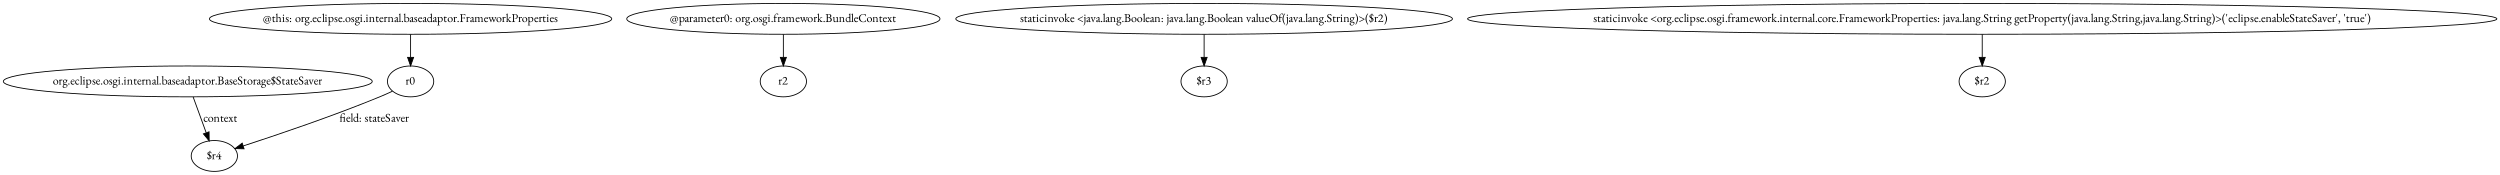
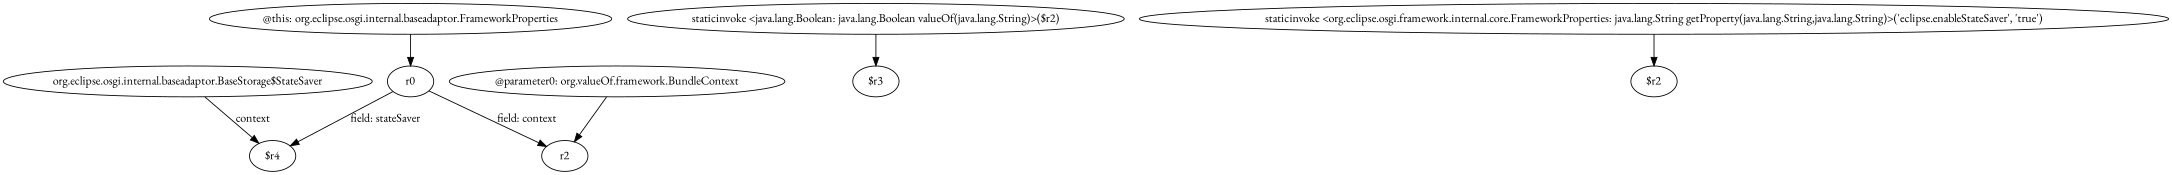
(783, 19) -> (617, 81)
none -> (484, 117)
